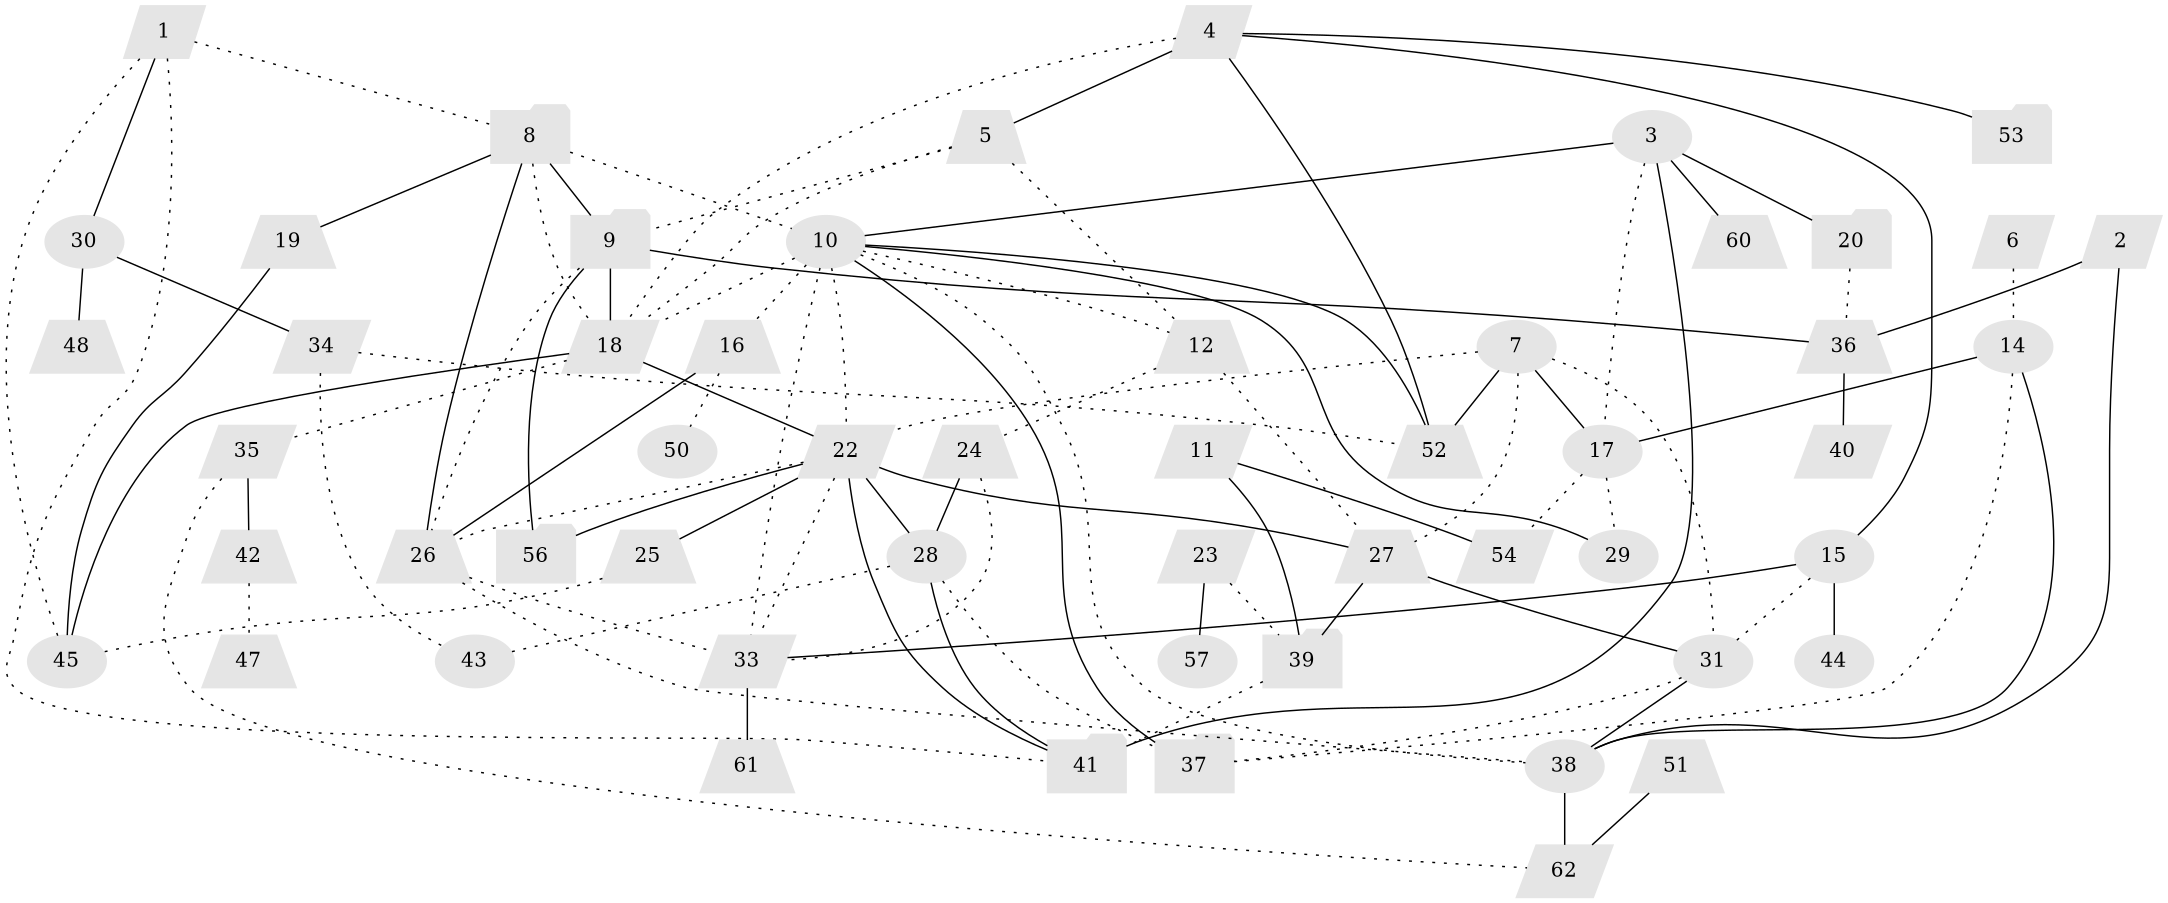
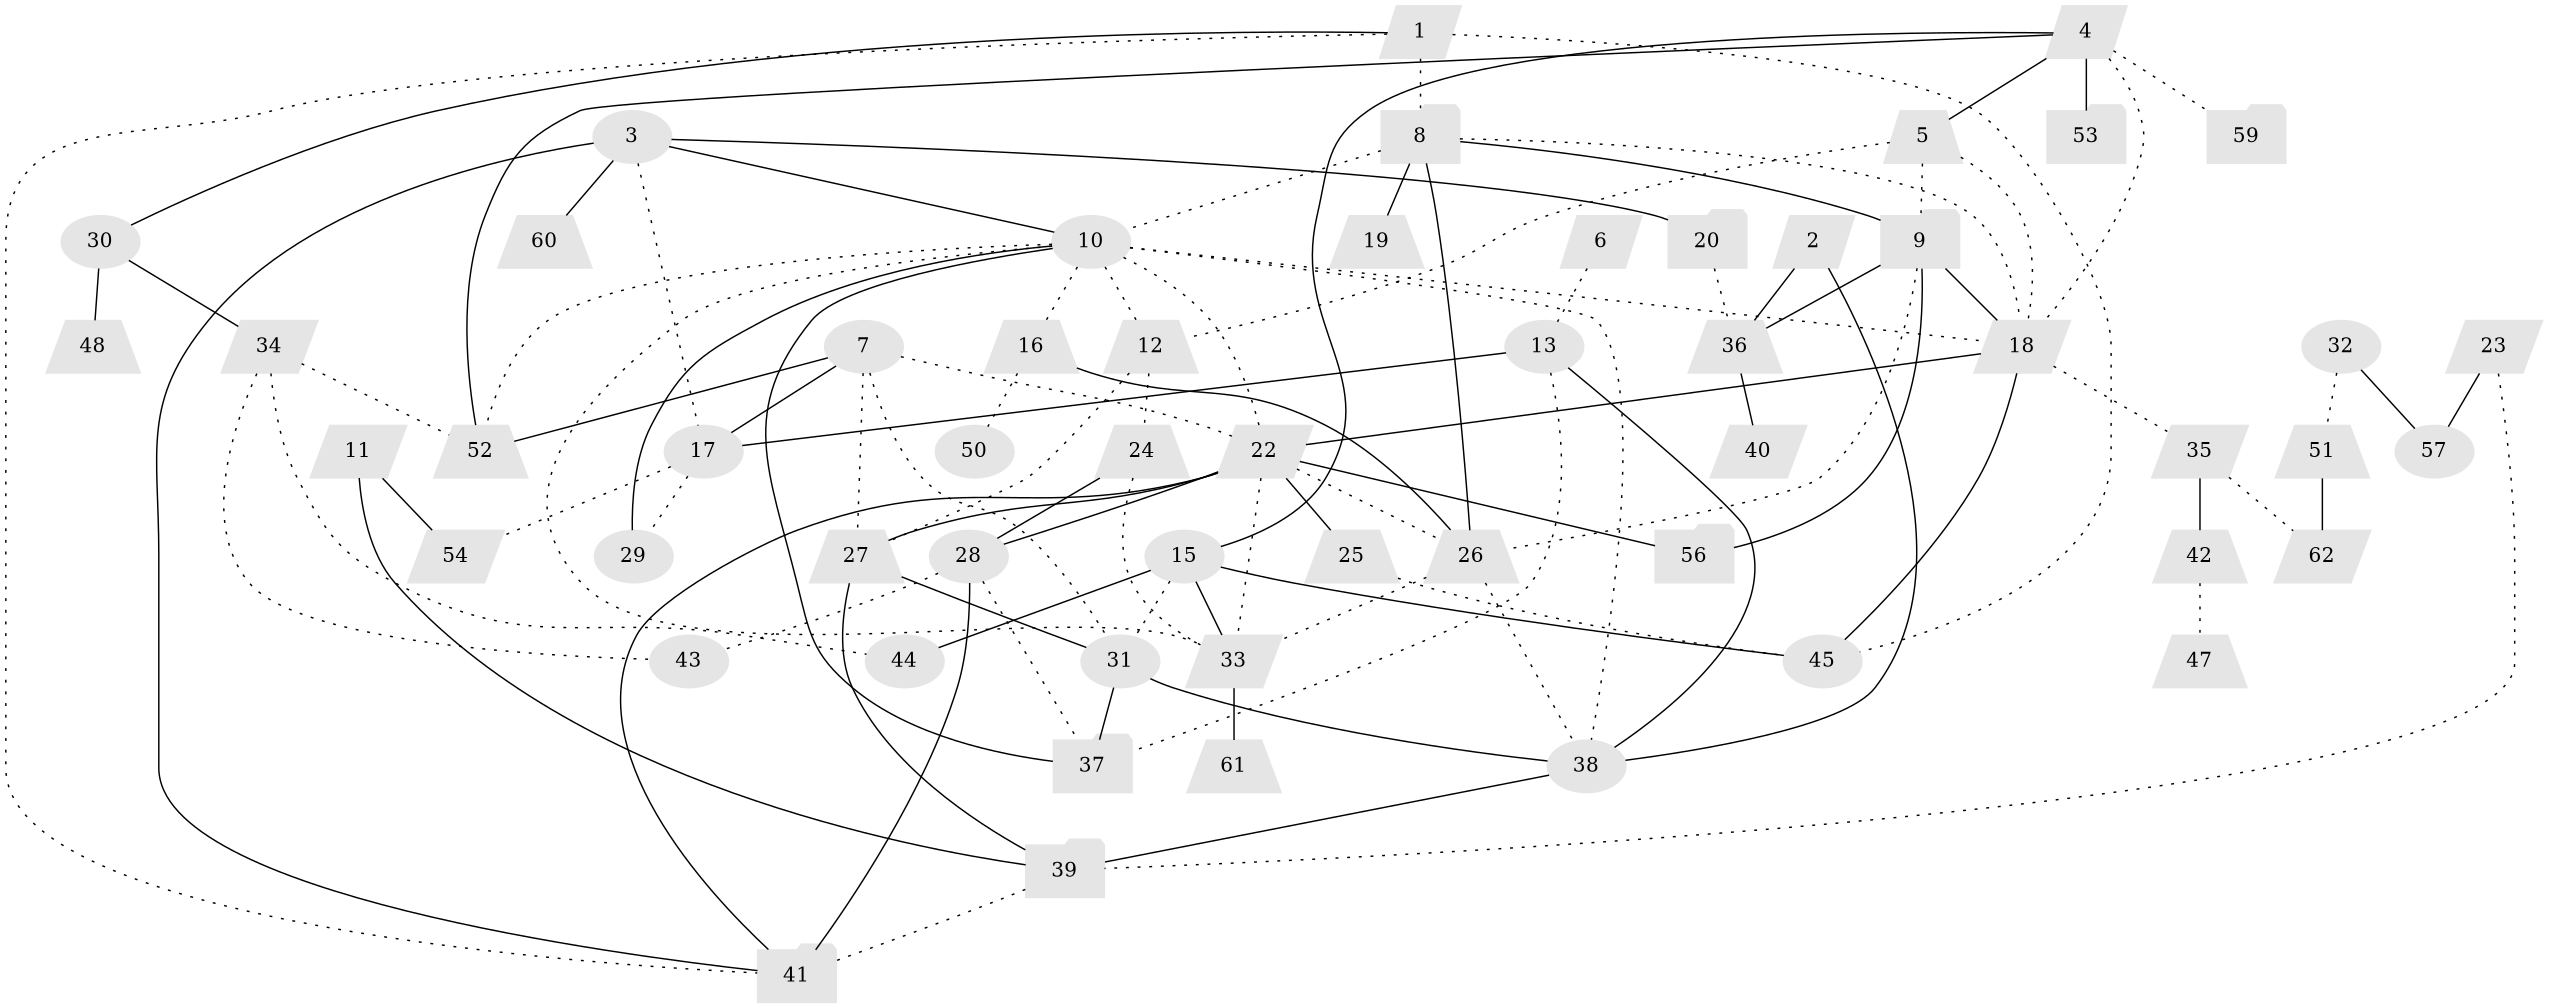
none -> (2247, 137)
(1175, 274) -> (735, 269)
(2013, 347) -> (1544, 347)
none -> (2341, 347)
(128, 431) -> (1530, 622)
none -> (501, 621)
(1460, 731) -> (1107, 714)
(1565, 819) -> (1327, 819)
